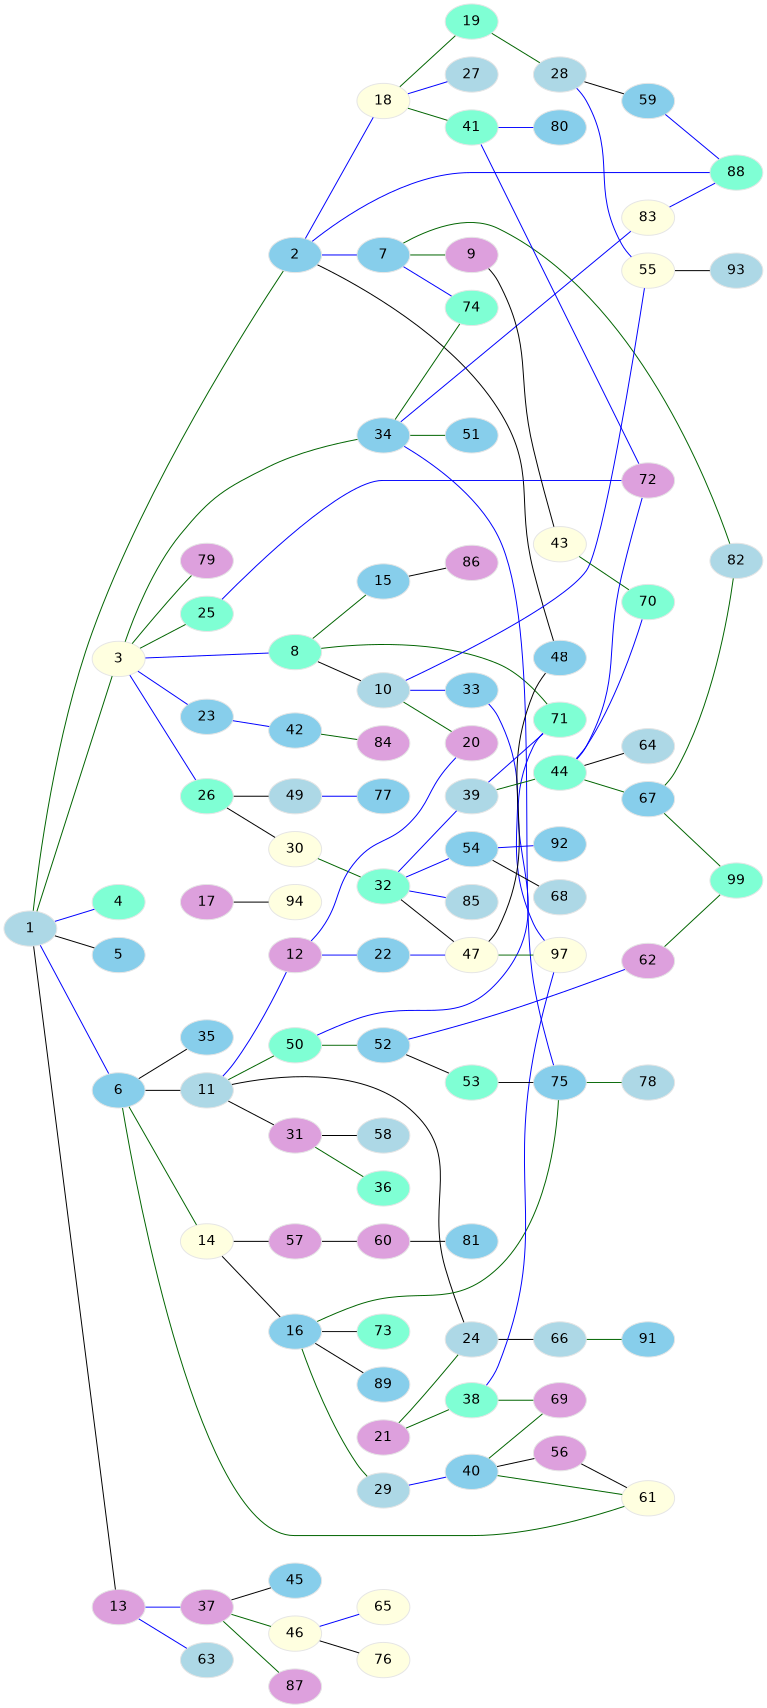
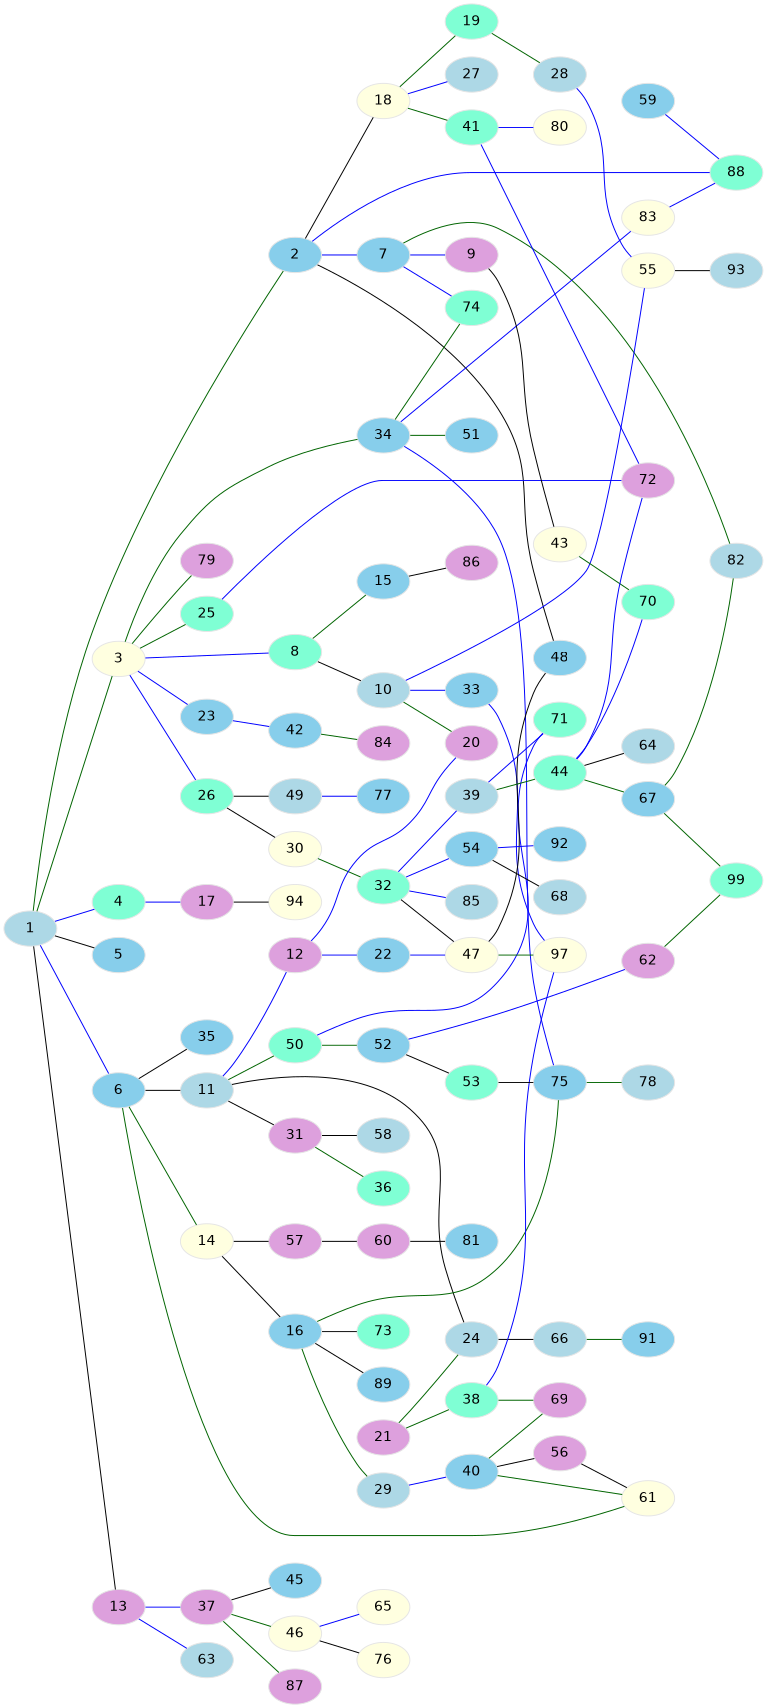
(604, 88) -> none
(560, 127) -> (560, 127)
(339, 178) -> (339, 178)
(428, 255) -> (428, 255)
(443, 649) -> none
none -> (163, 902)
